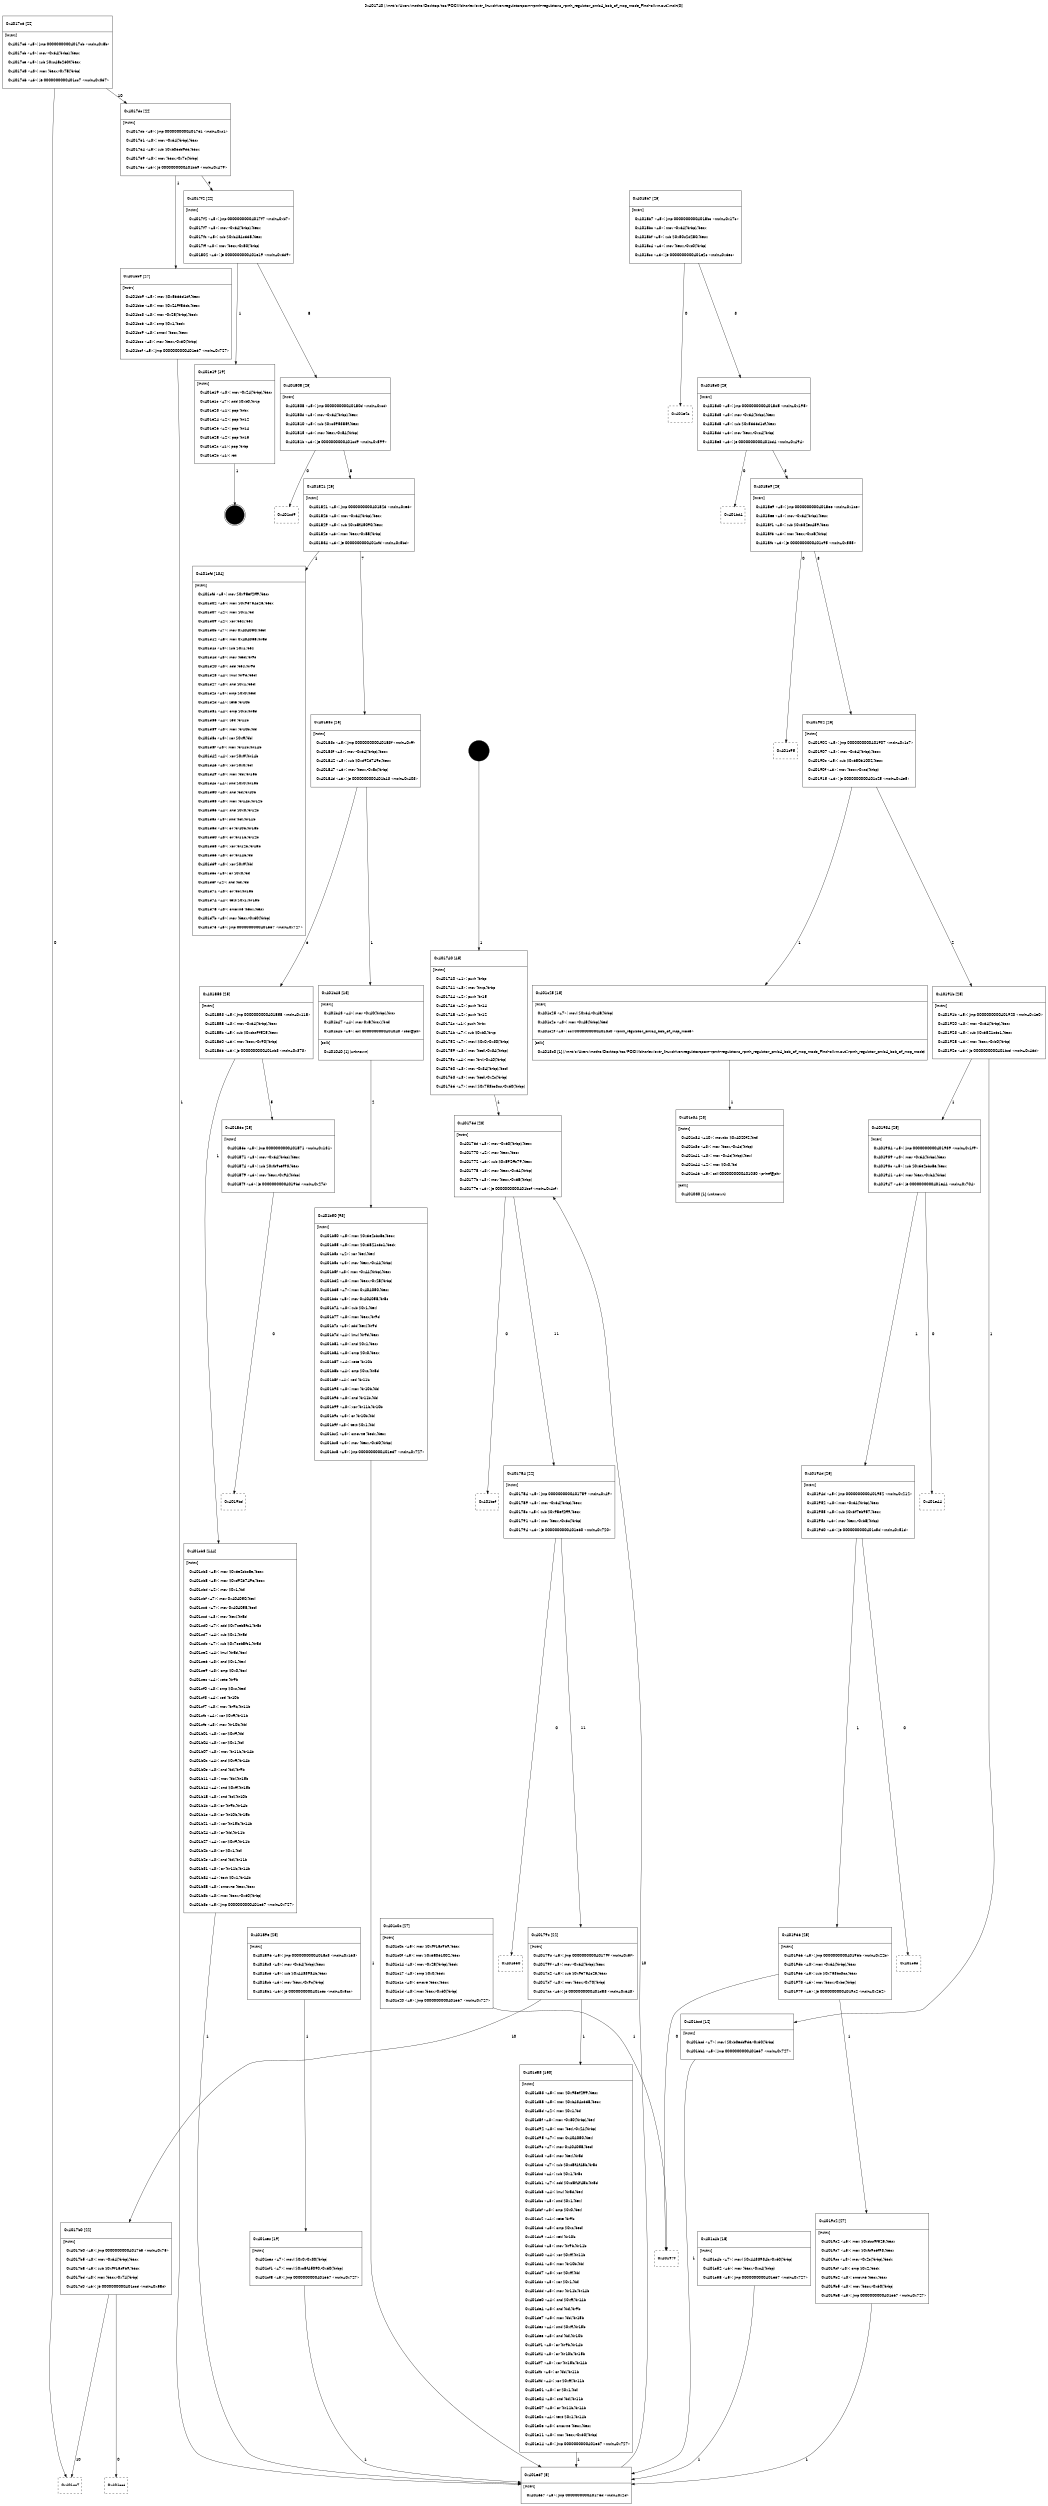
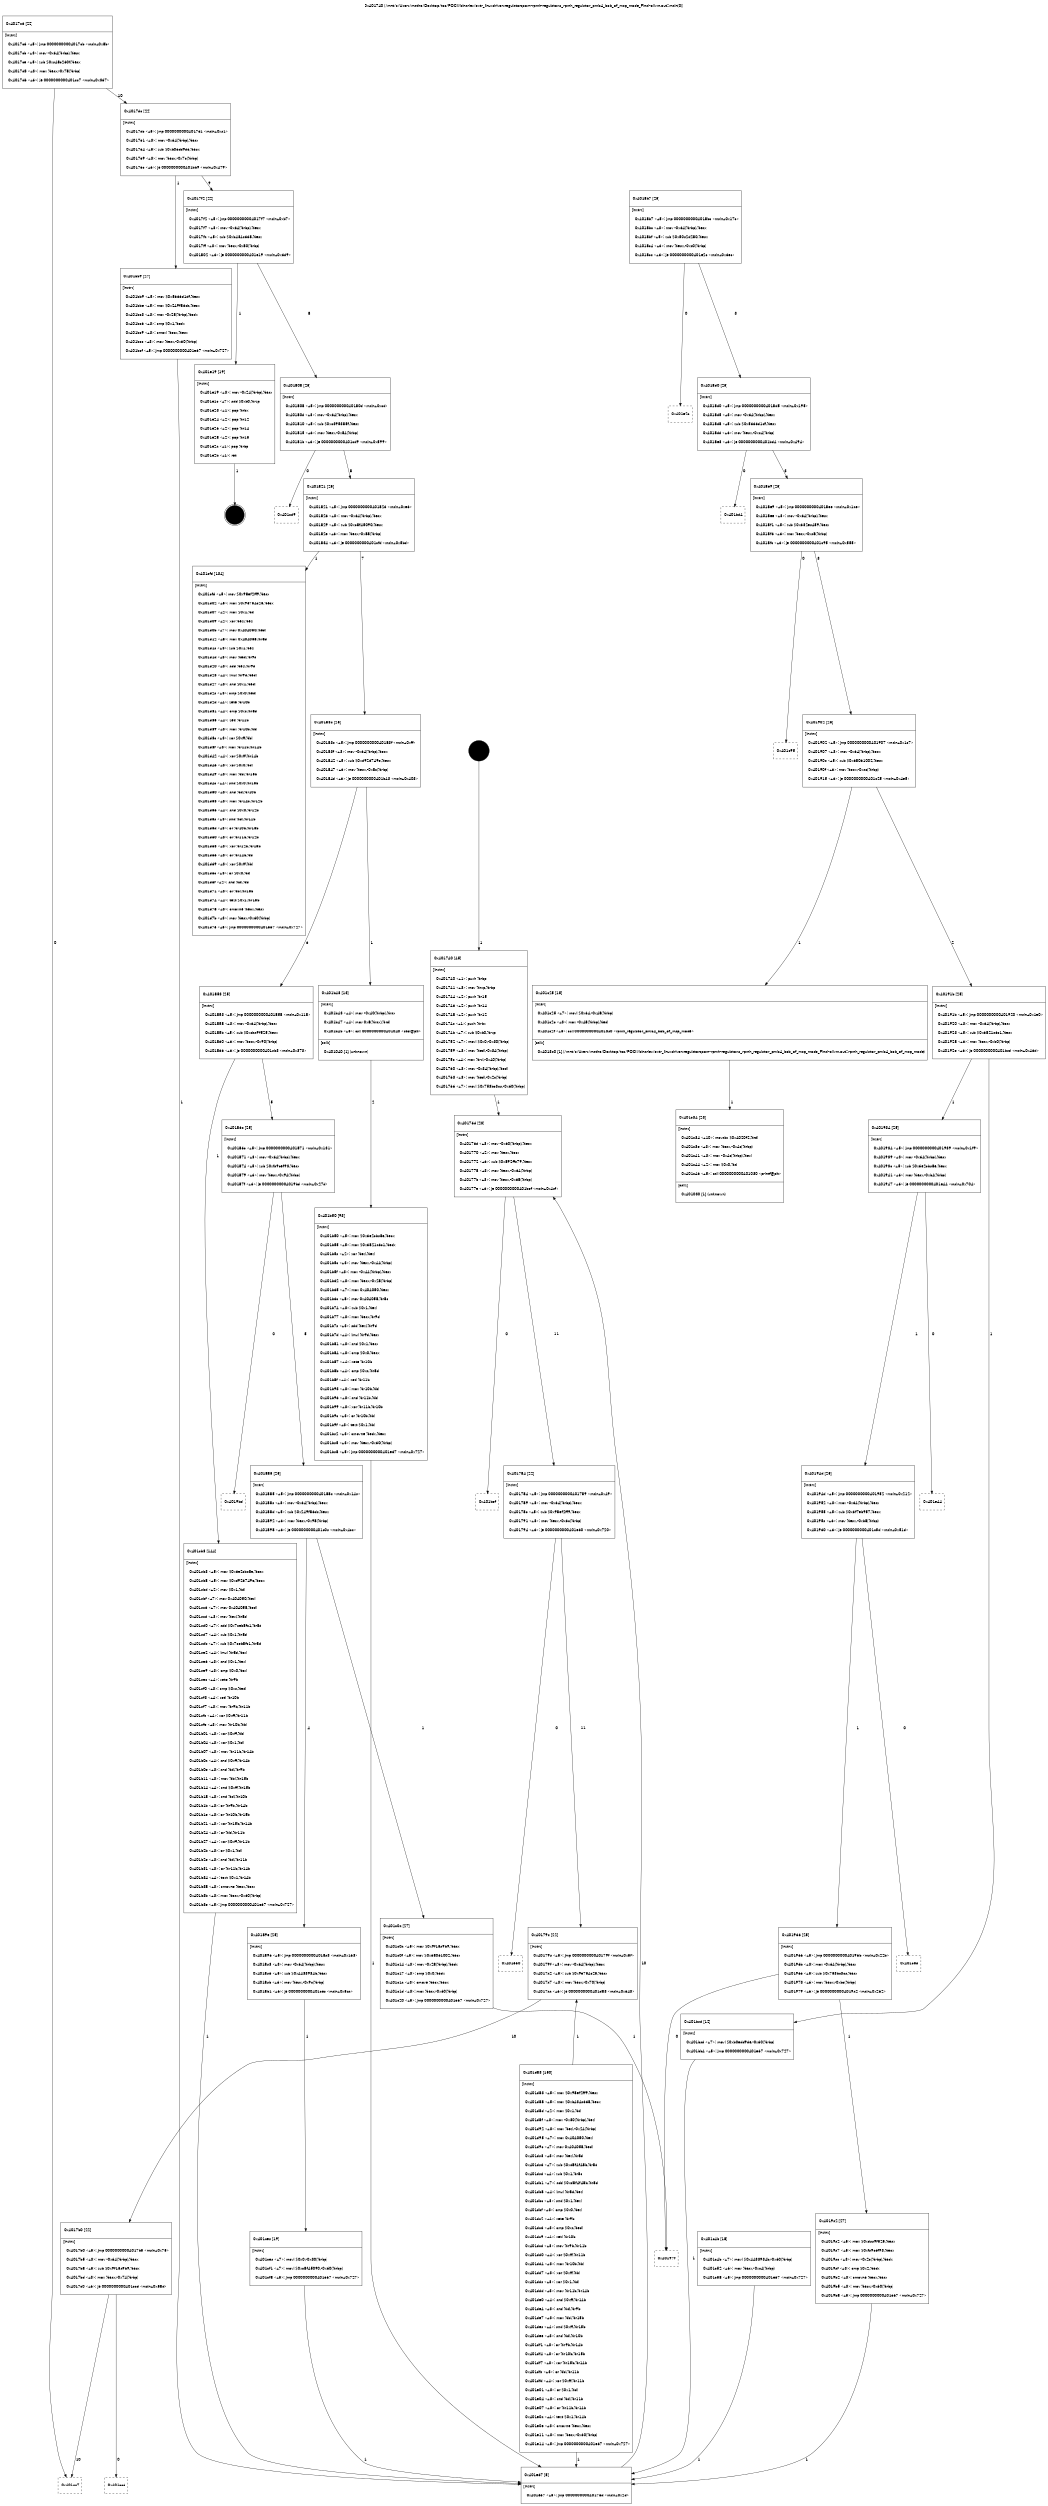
none -> (307, 1502)
(581, 2031) -> (574, 2034)
